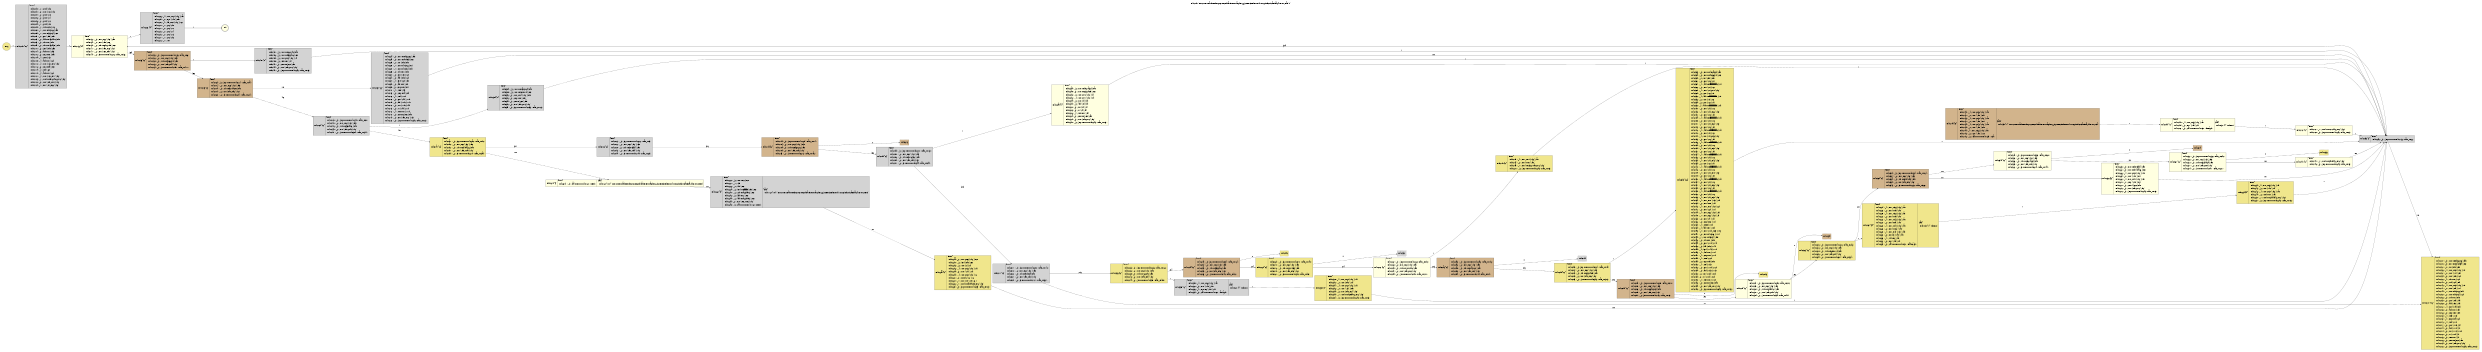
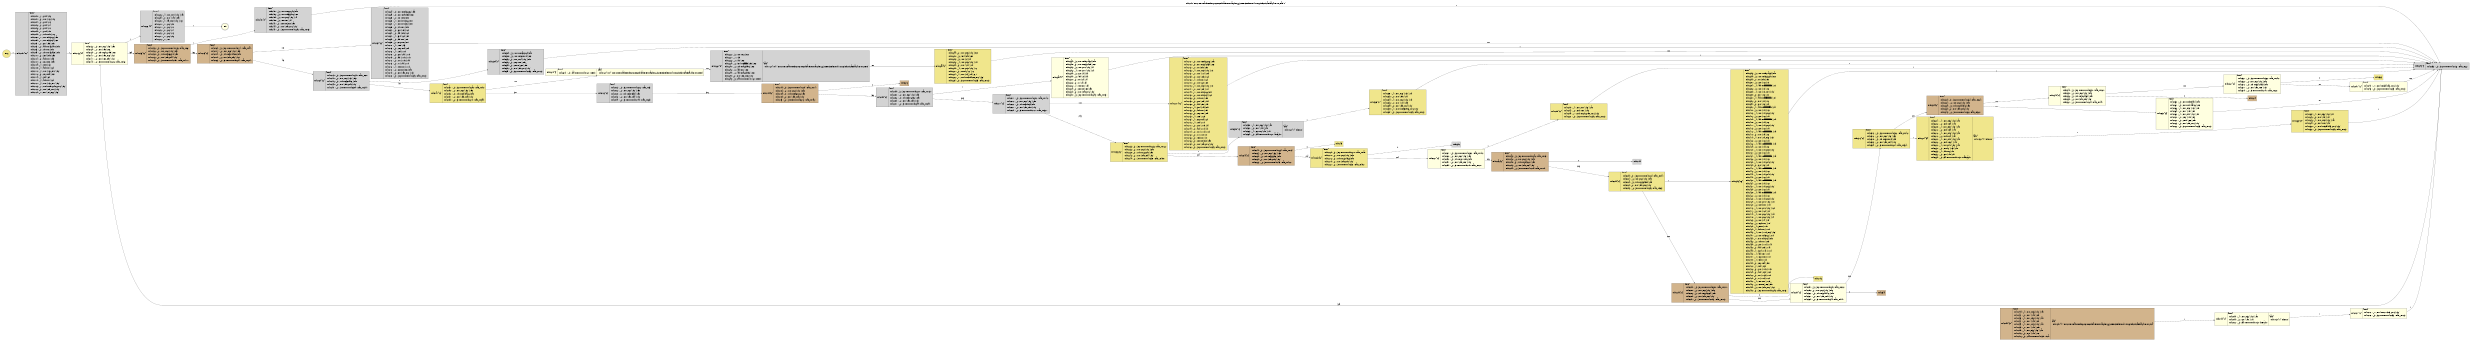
(2410, 199) -> (1818, 61)
